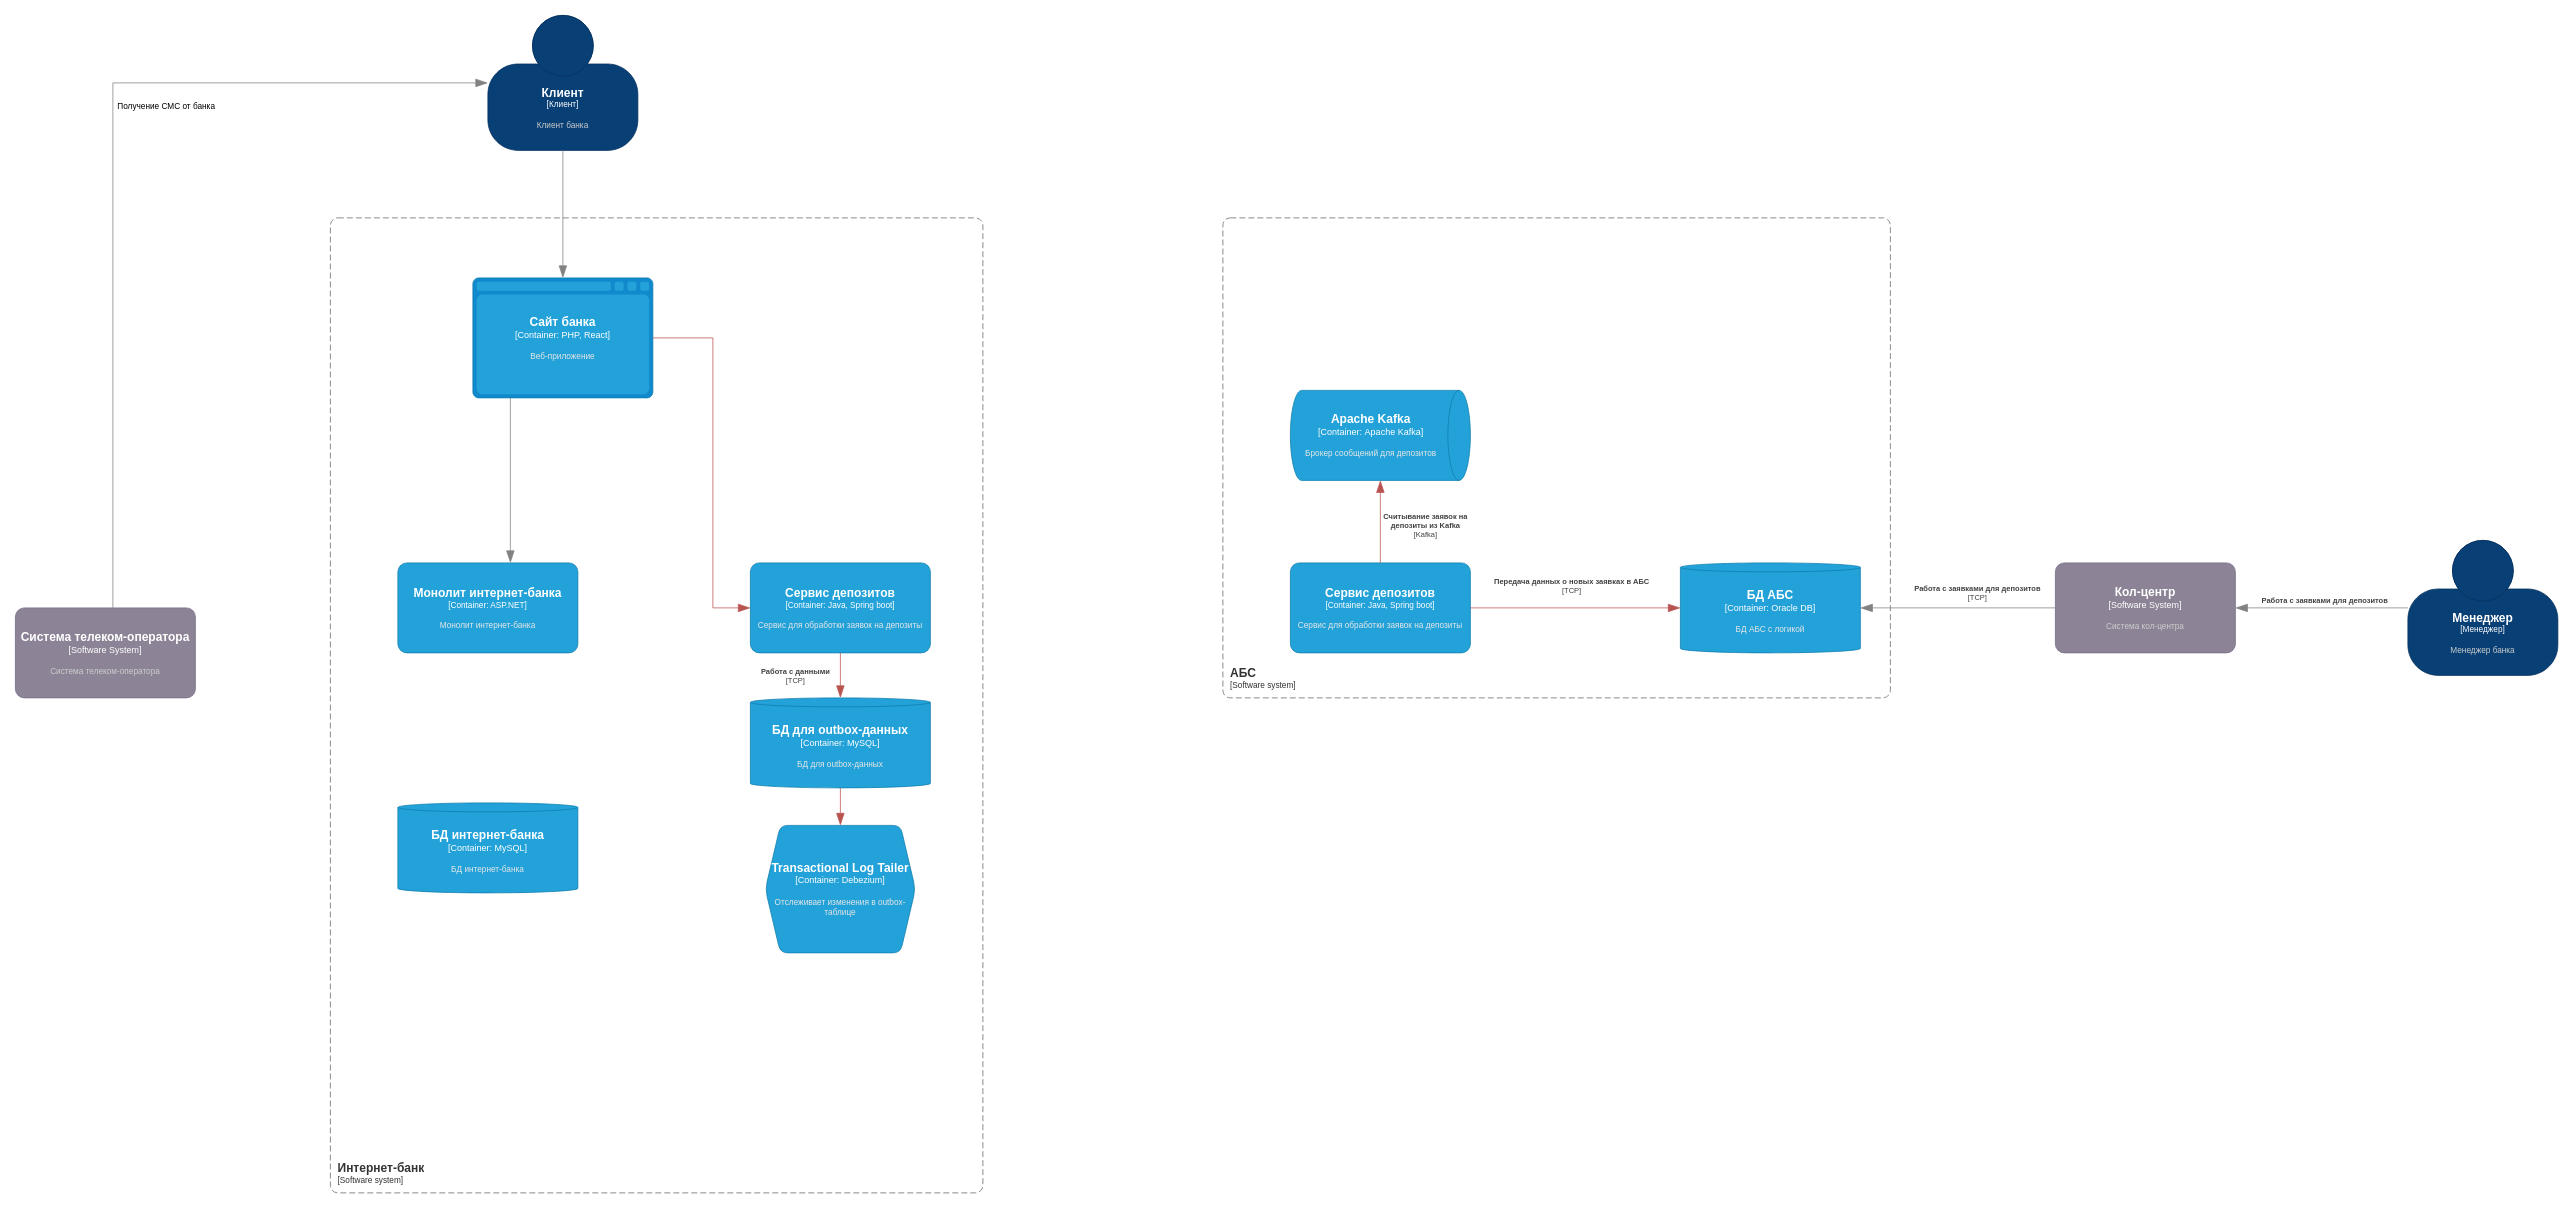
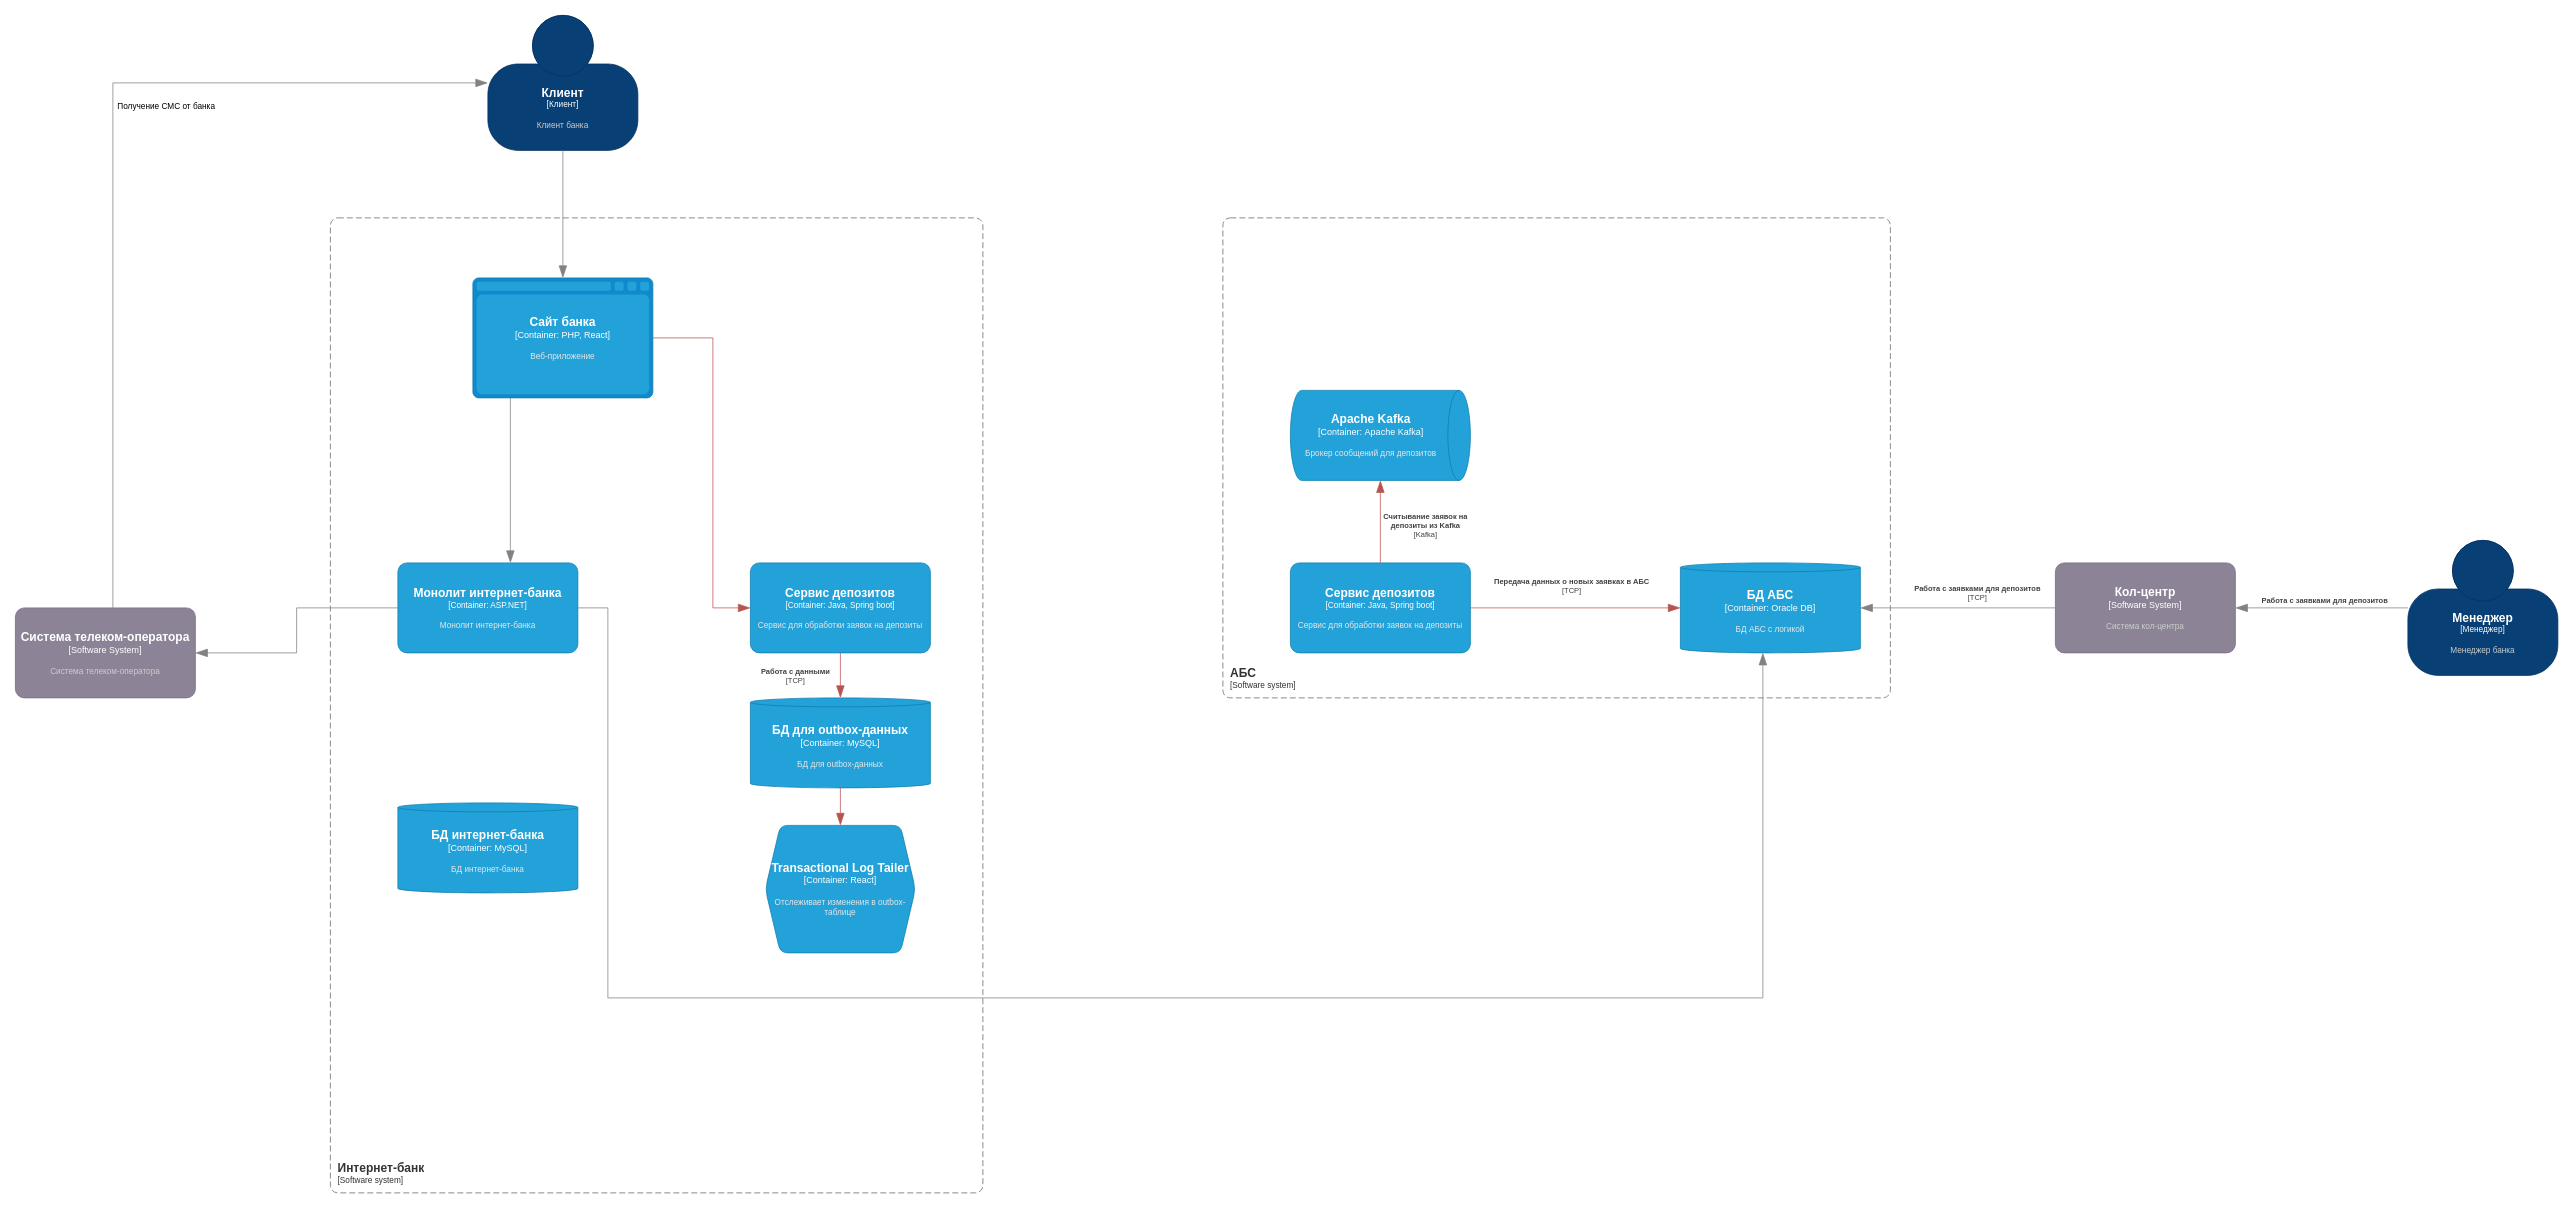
none -> (297, 631)
(840, 889) -> (840, 889)
none -> (1763, 998)
